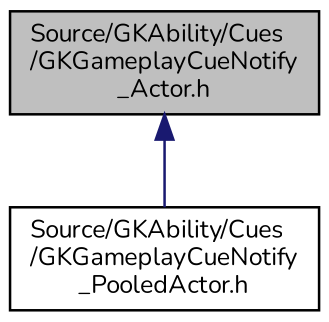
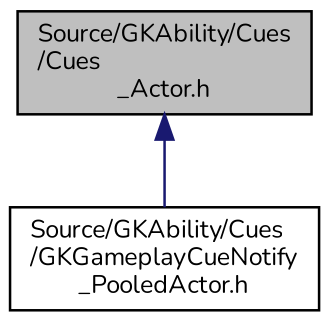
(165, 63) -> (165, 63)
